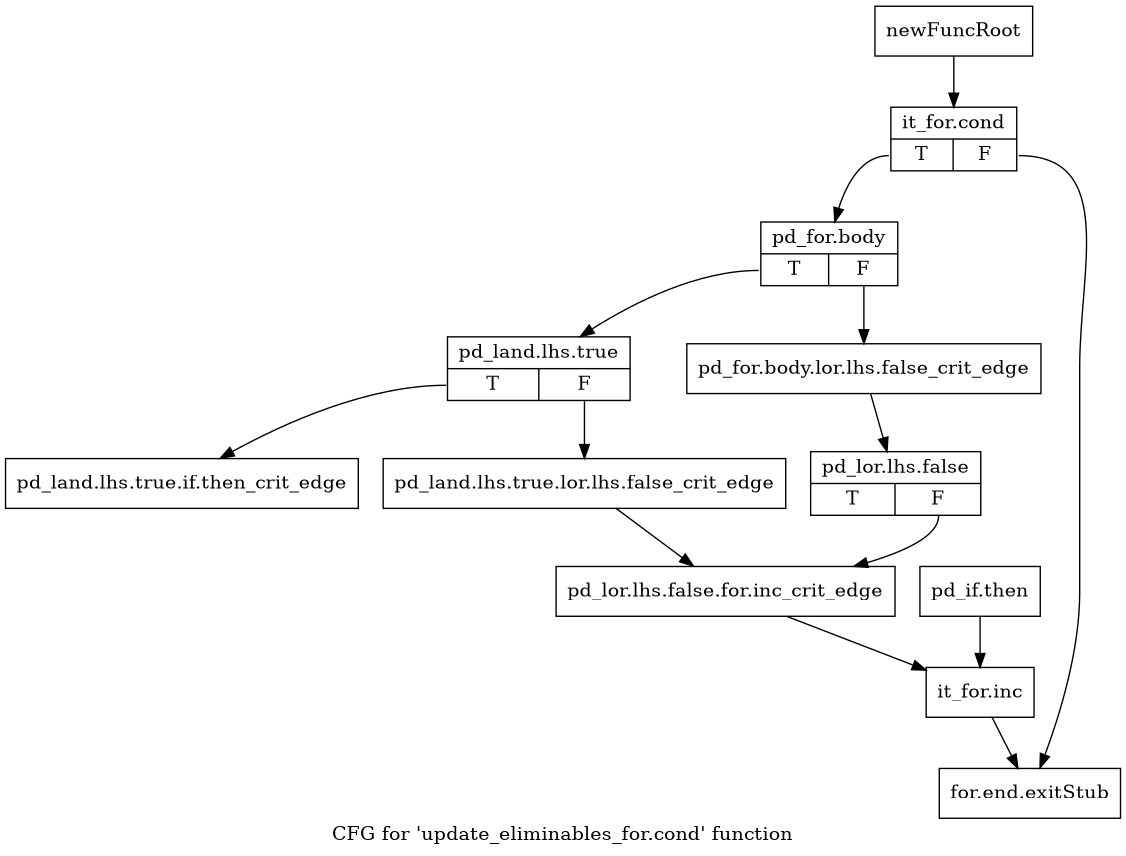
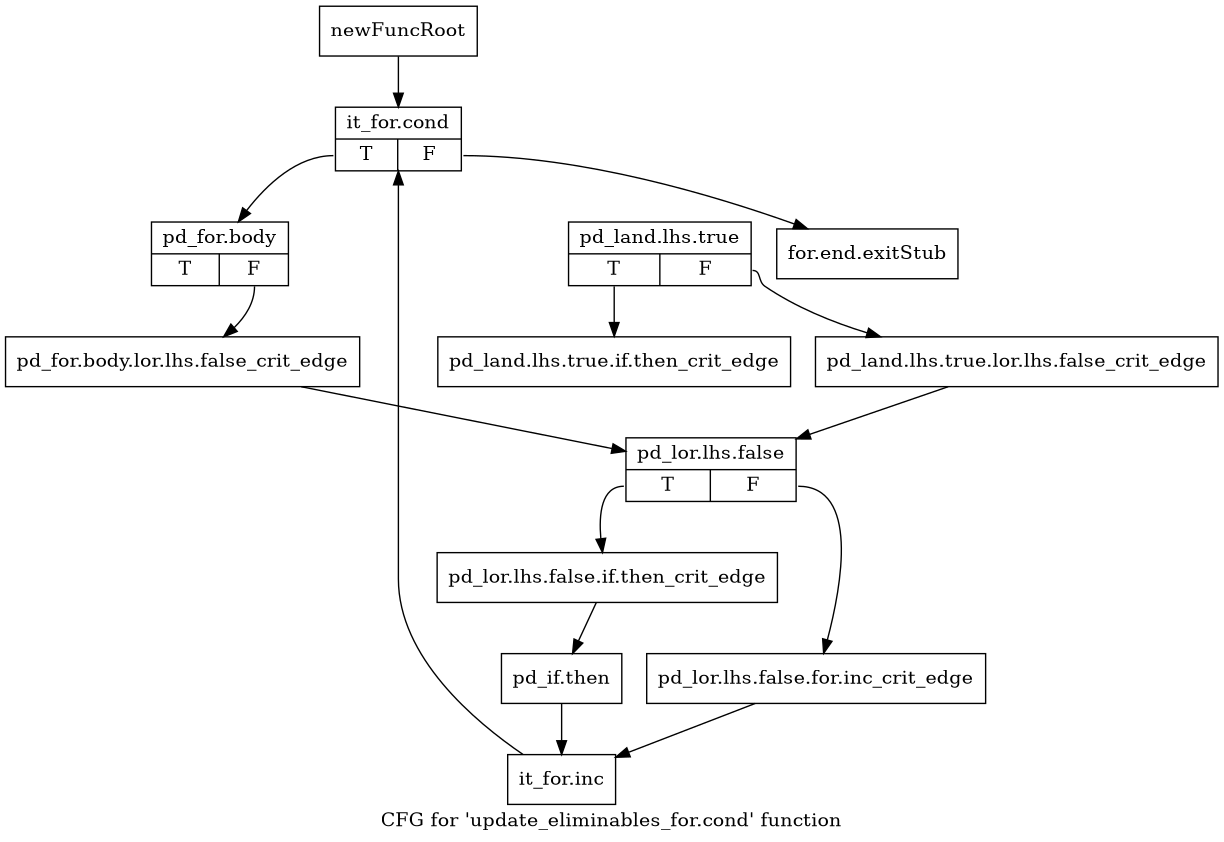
(672, 288) -> none
(649, 533) -> (879, 411)
none -> (607, 578)
(1002, 737) -> (398, 494)
